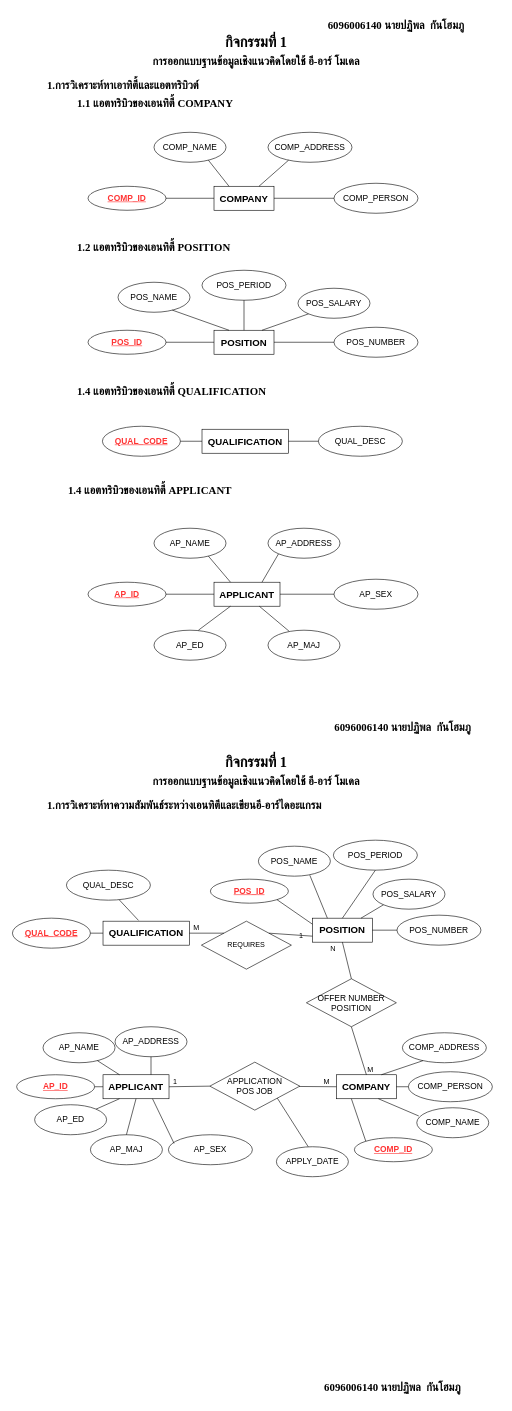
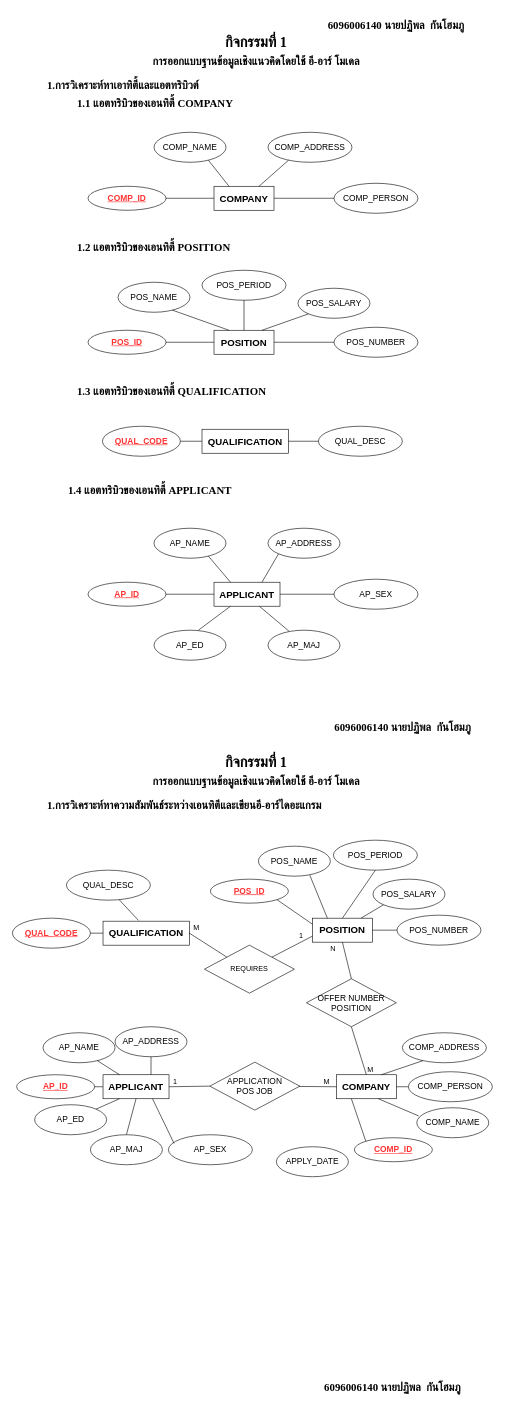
(225, 390) -> (225, 390)
(246, 945) -> (249, 969)
(292, 1122) -> none
